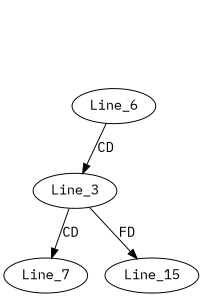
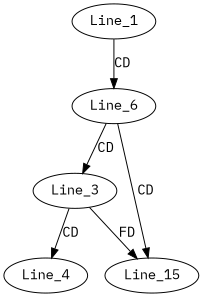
none -> (114, 21)
none -> (132, 186)
(46, 276) -> (46, 276)
